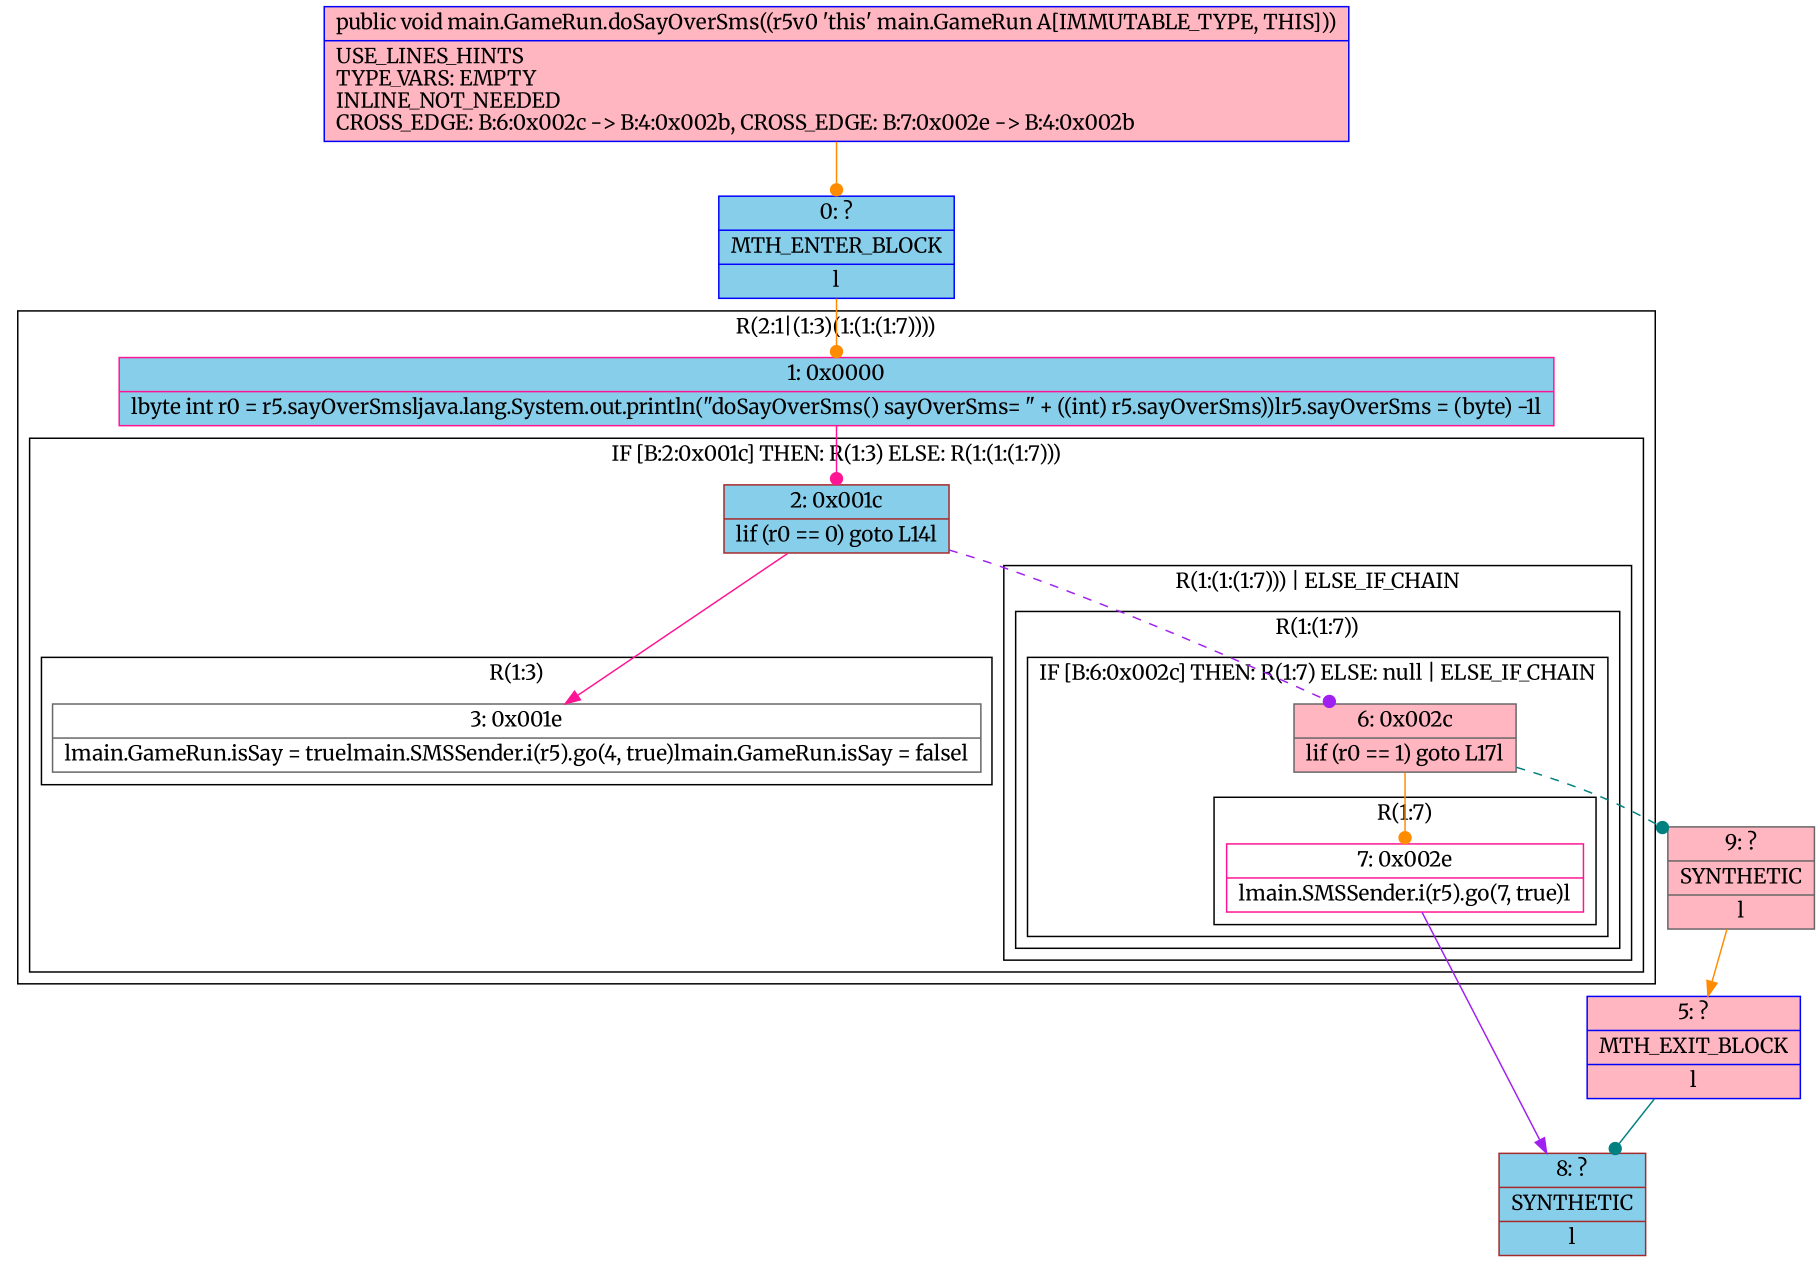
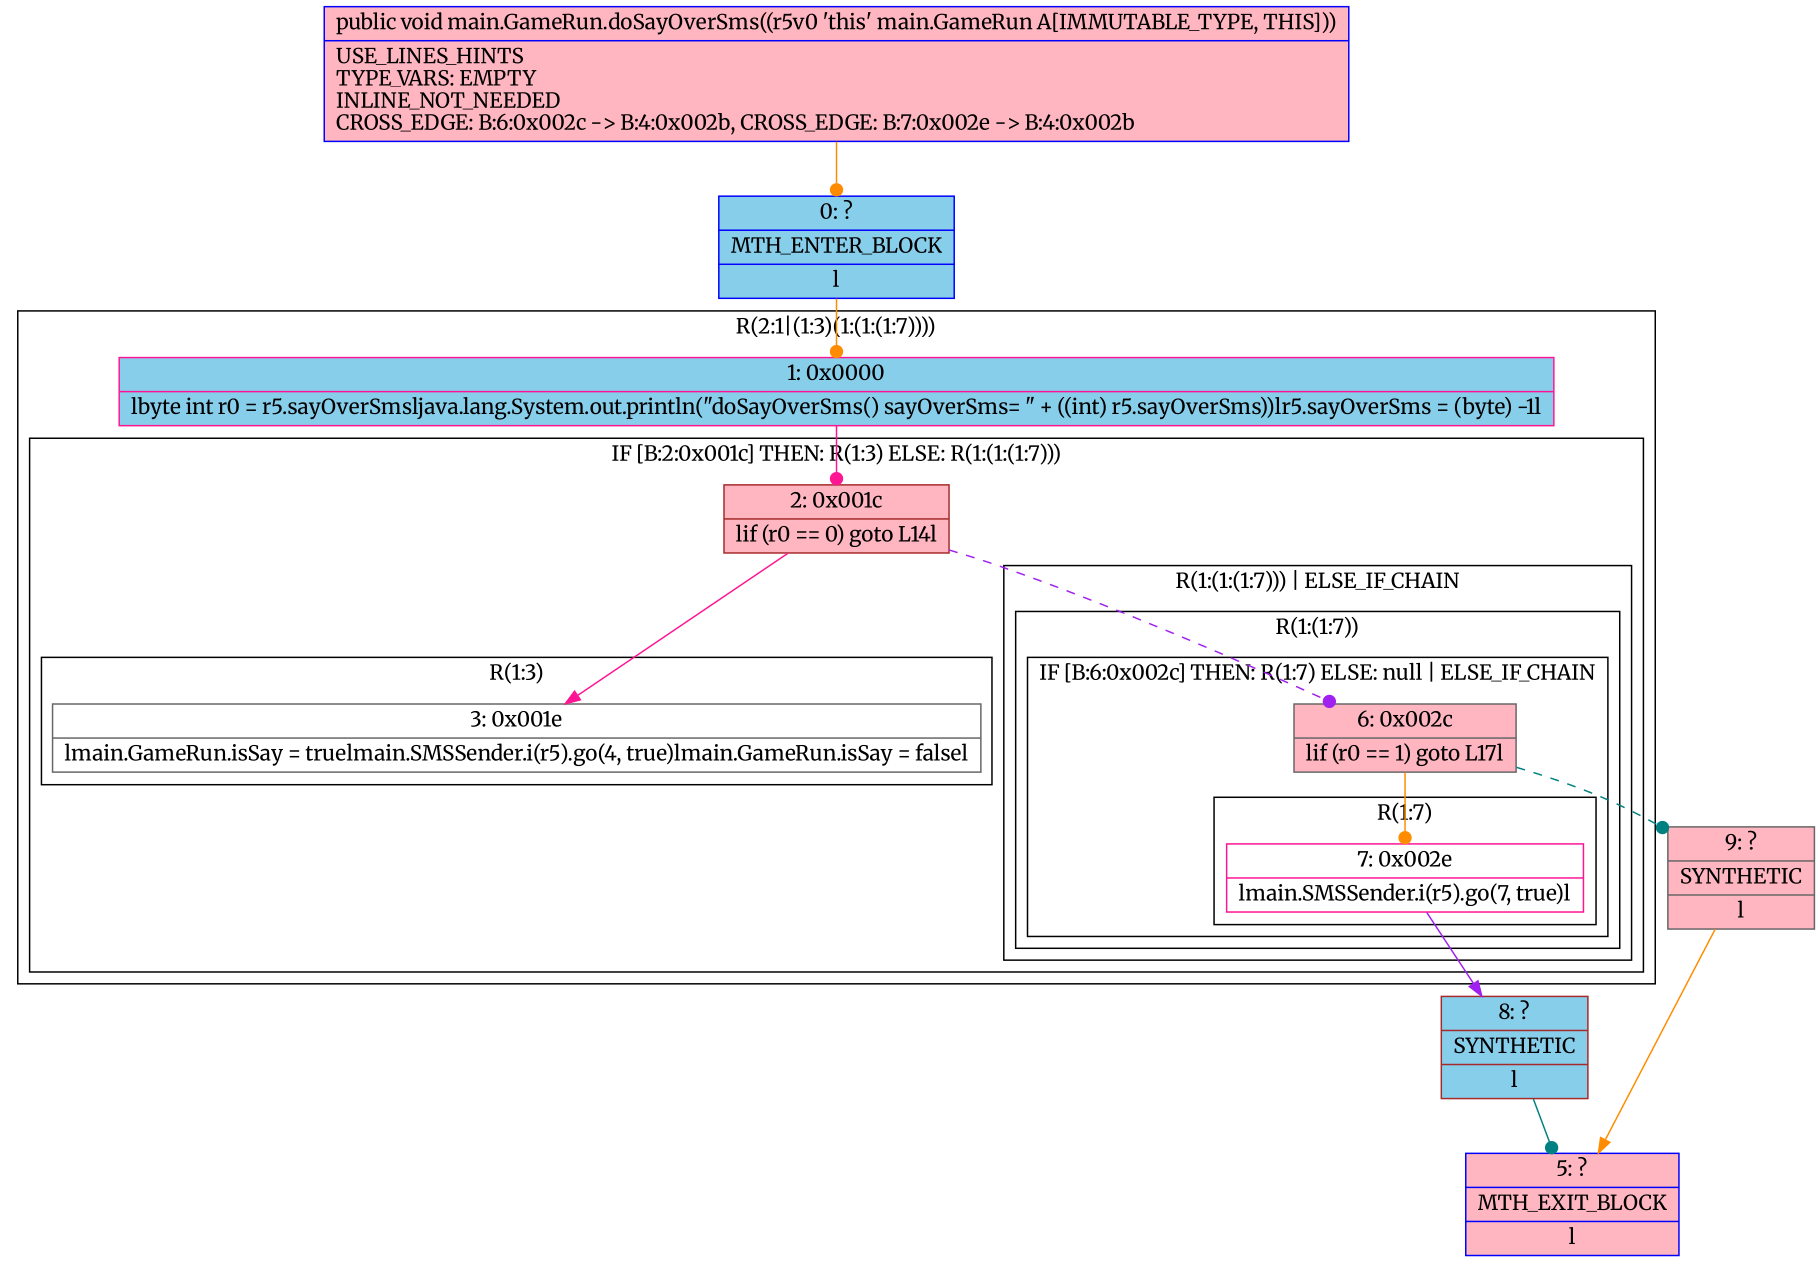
(837, 519) -> (837, 519)
(1637, 1121) -> (1541, 1121)
